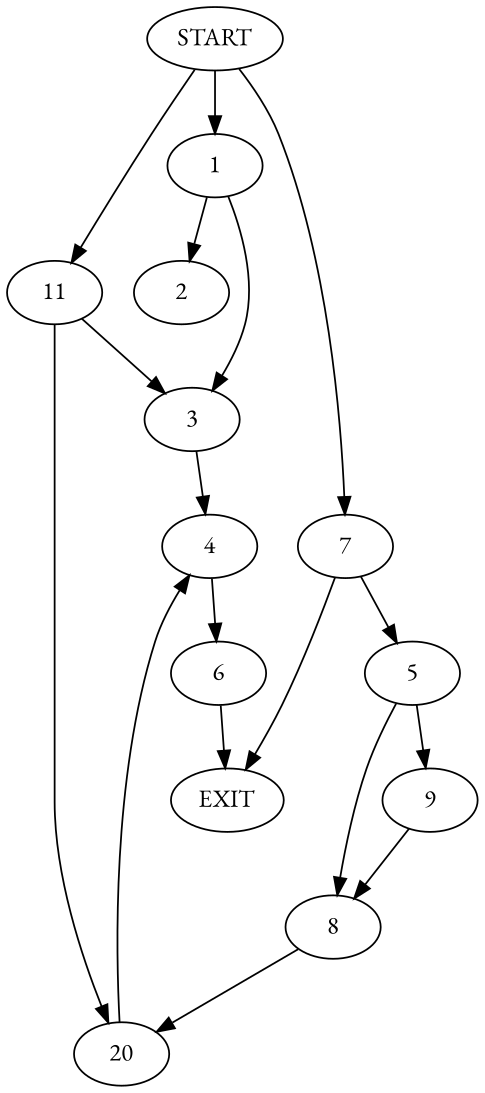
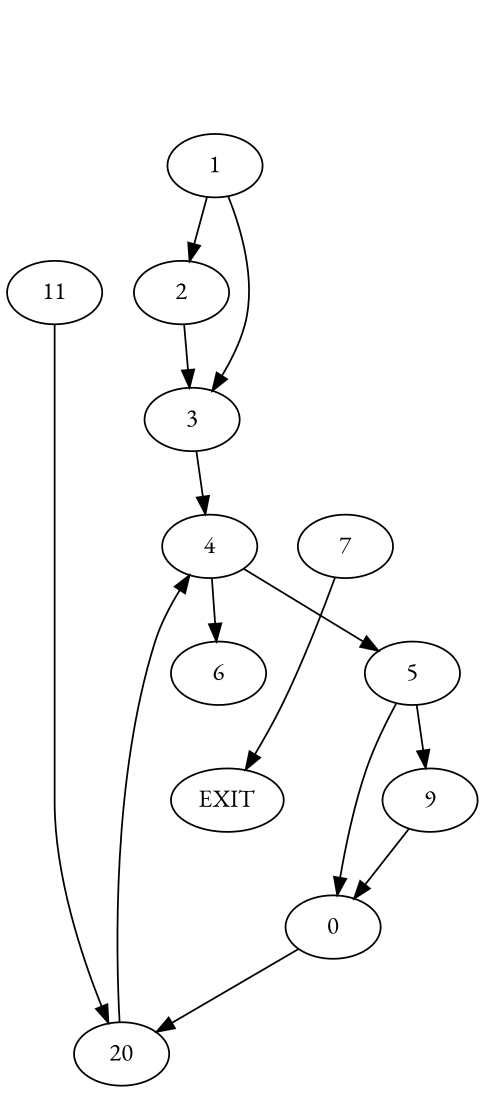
(215, 39) -> none
(117, 350) -> (186, 347)
(375, 602) -> (303, 605)
(222, 728) -> none
(333, 927) -> (333, 927)
